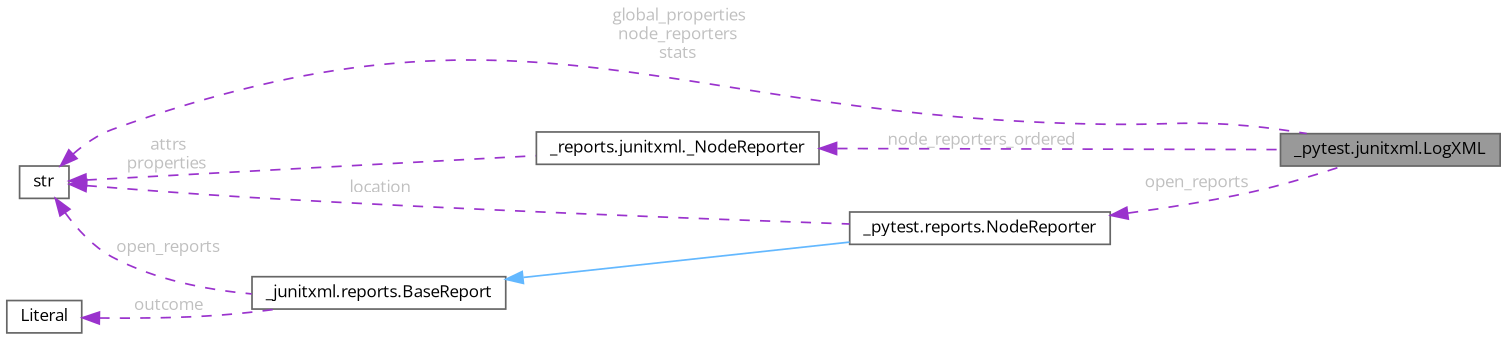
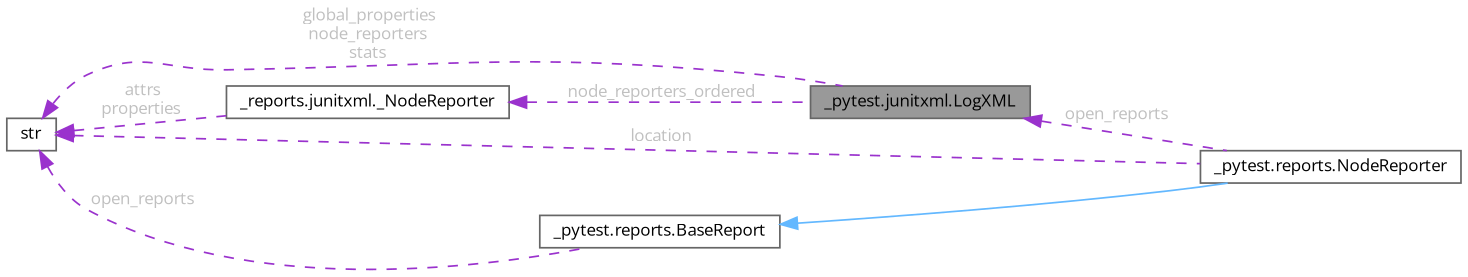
(1236, 195) -> (1134, 136)
(379, 293) -> (660, 232)
(44, 317) -> none
